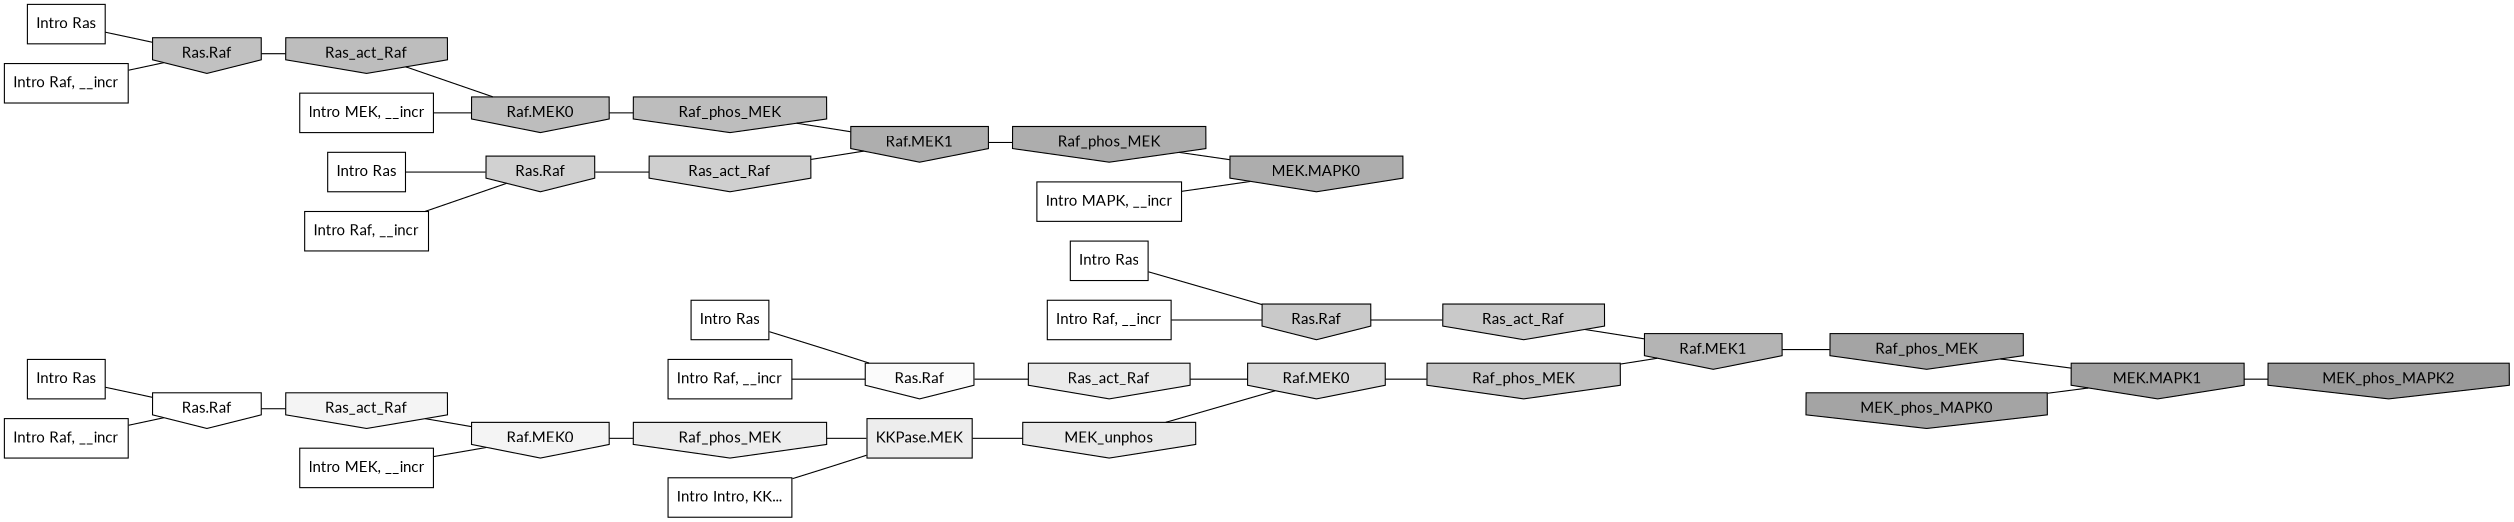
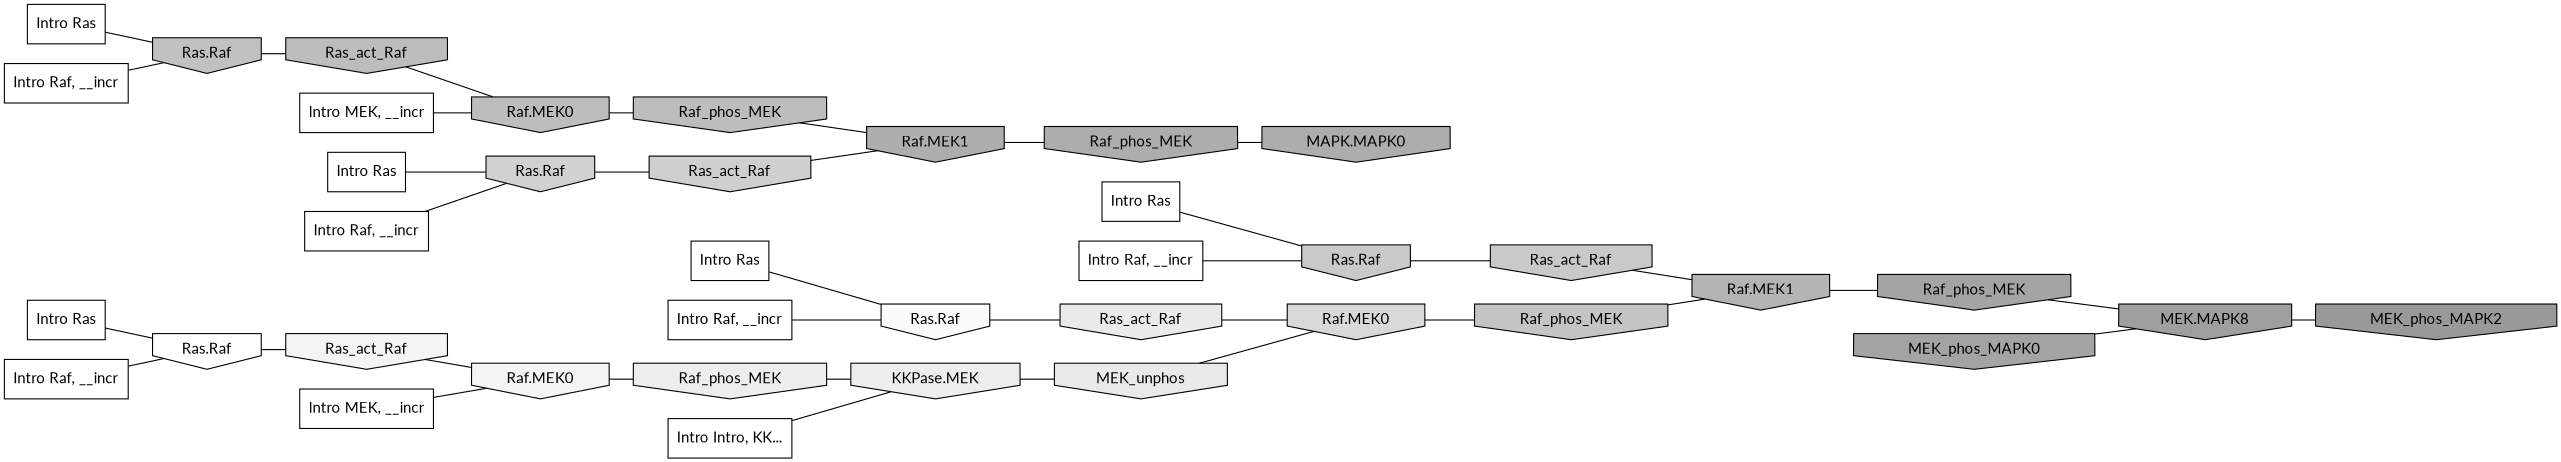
(1316, 172) -> (1356, 142)
(1109, 202) -> none
(2158, 379) -> (2205, 320)
(920, 438) -> (935, 379)
